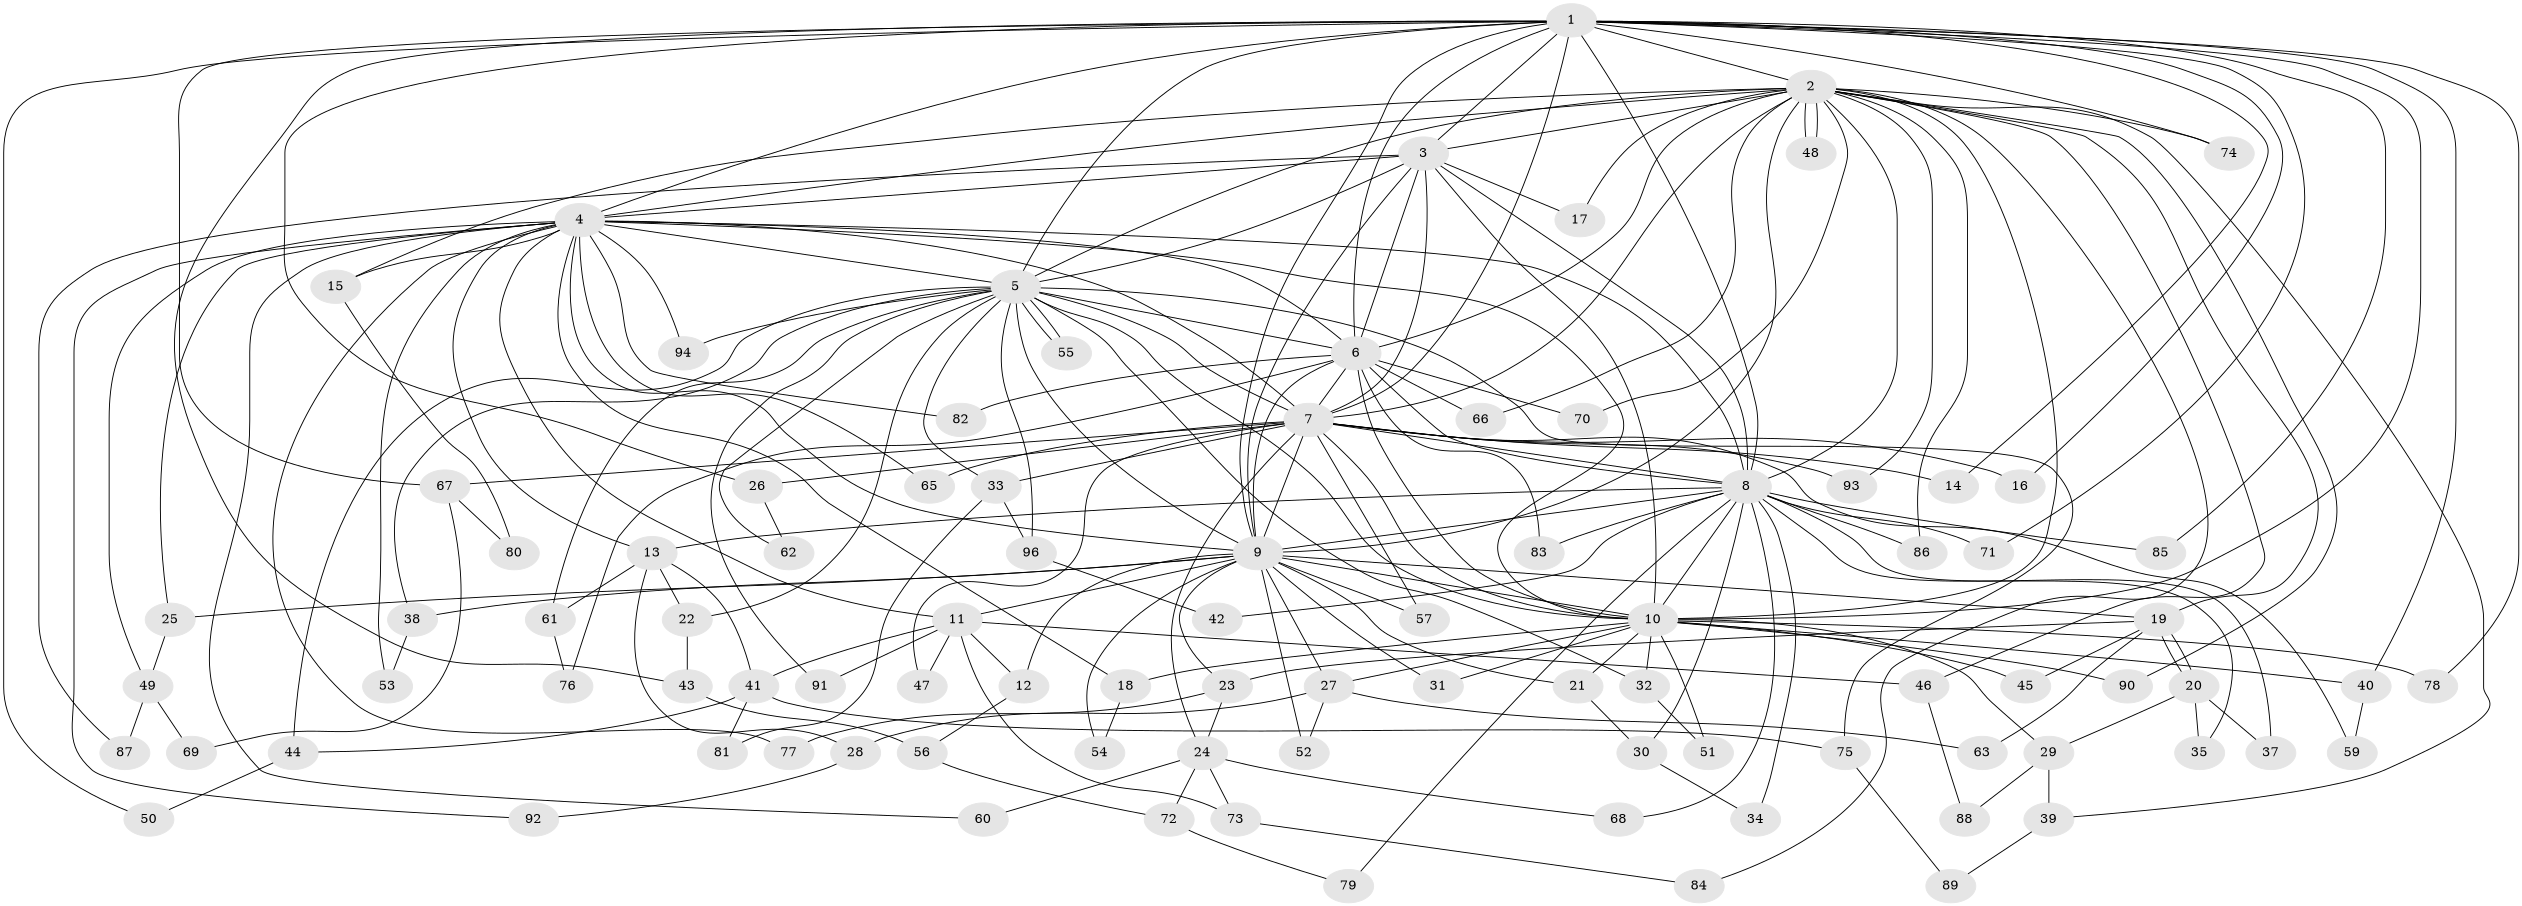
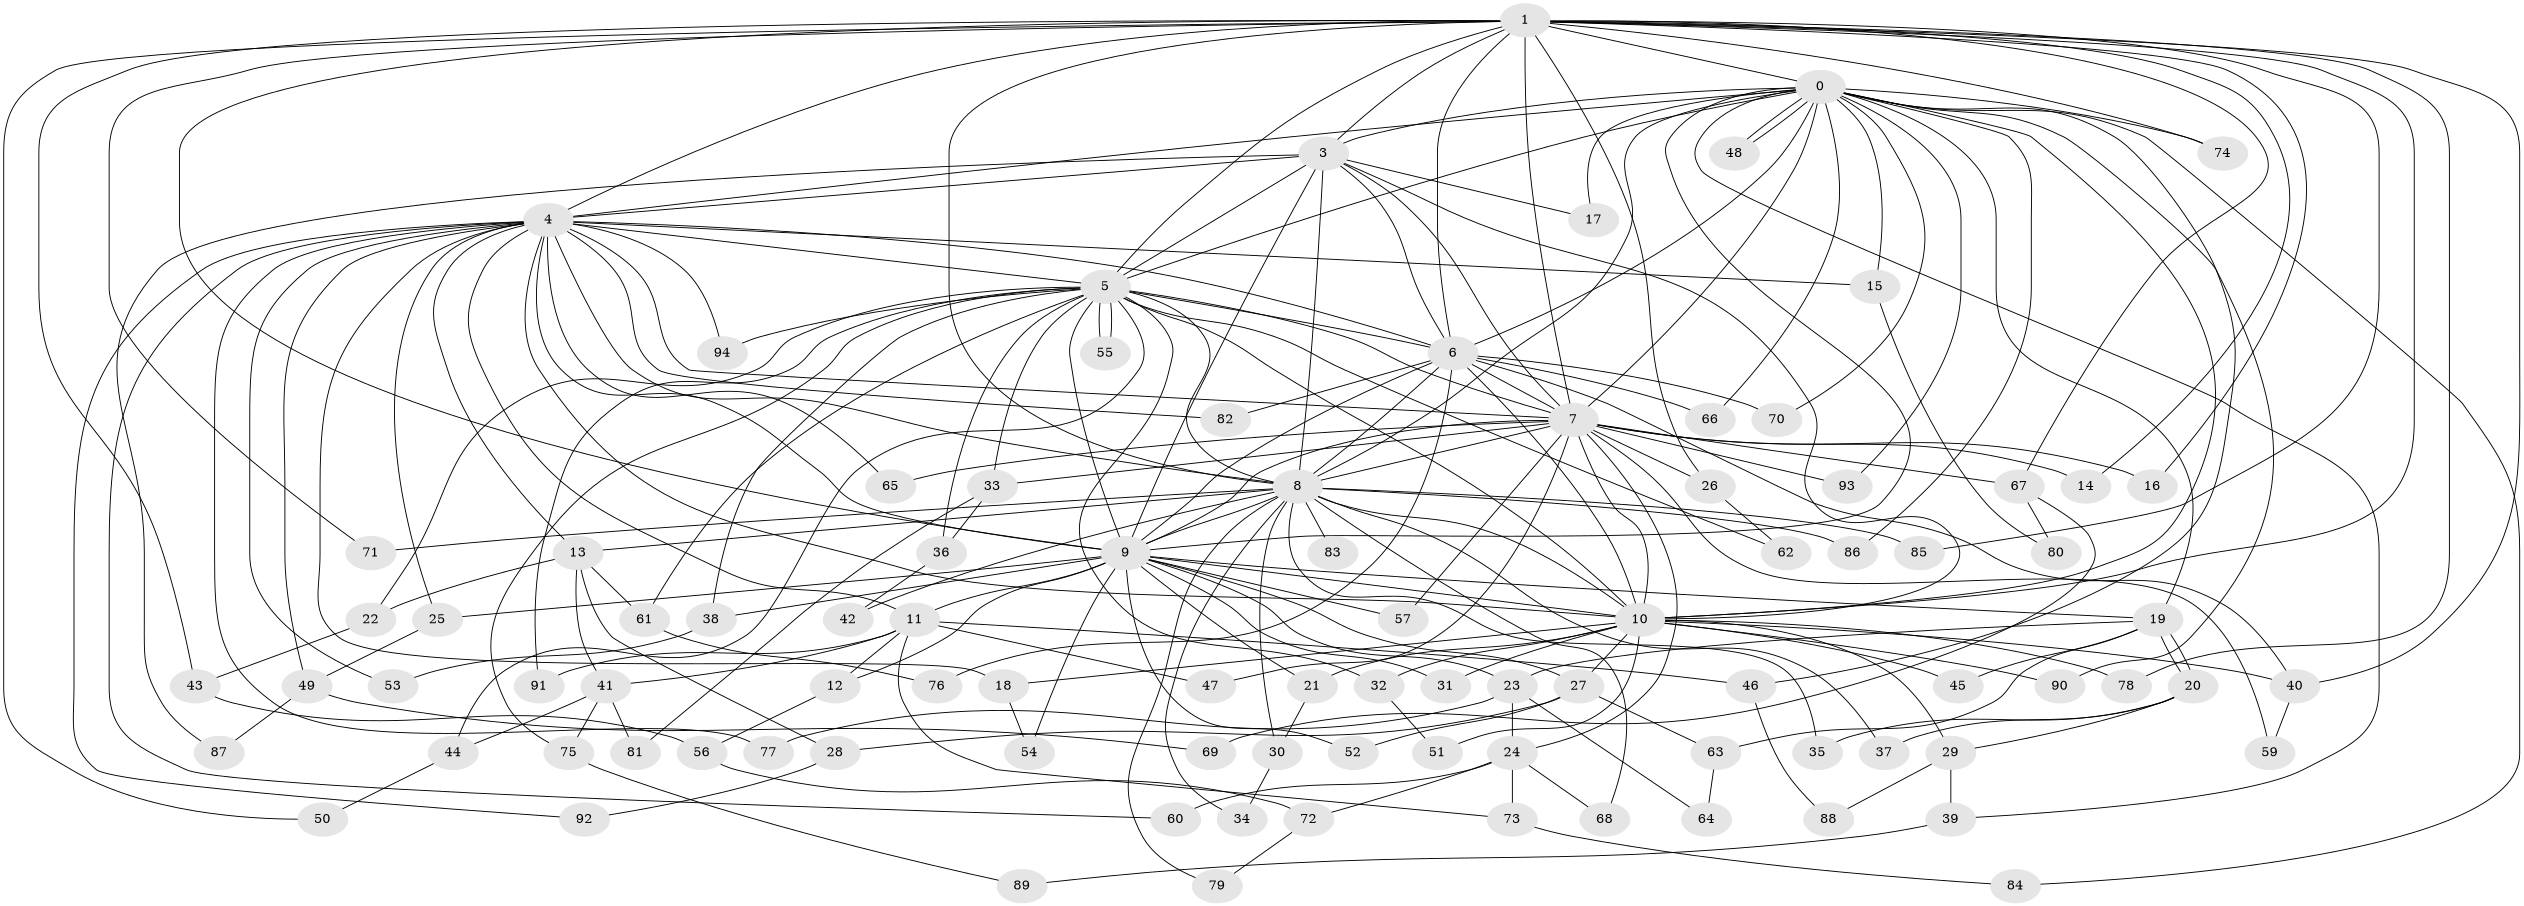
(1811, 87) -> (1820, 87)
none -> (1209, 356)
(1458, 451) -> (1909, 524)
(1031, 553) -> (942, 553)
none -> (1707, 820)
